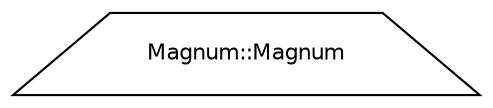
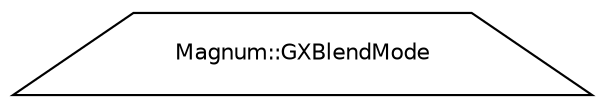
(246, 54) -> (303, 54)
